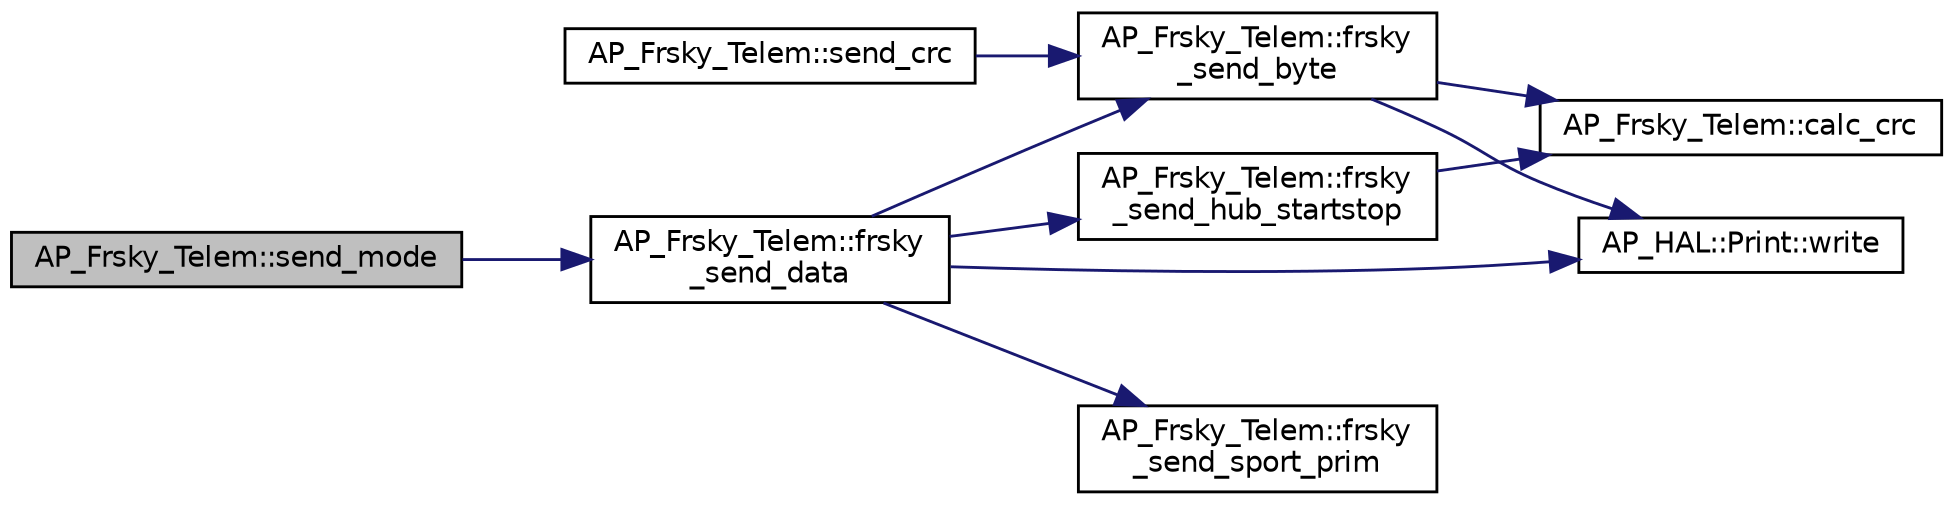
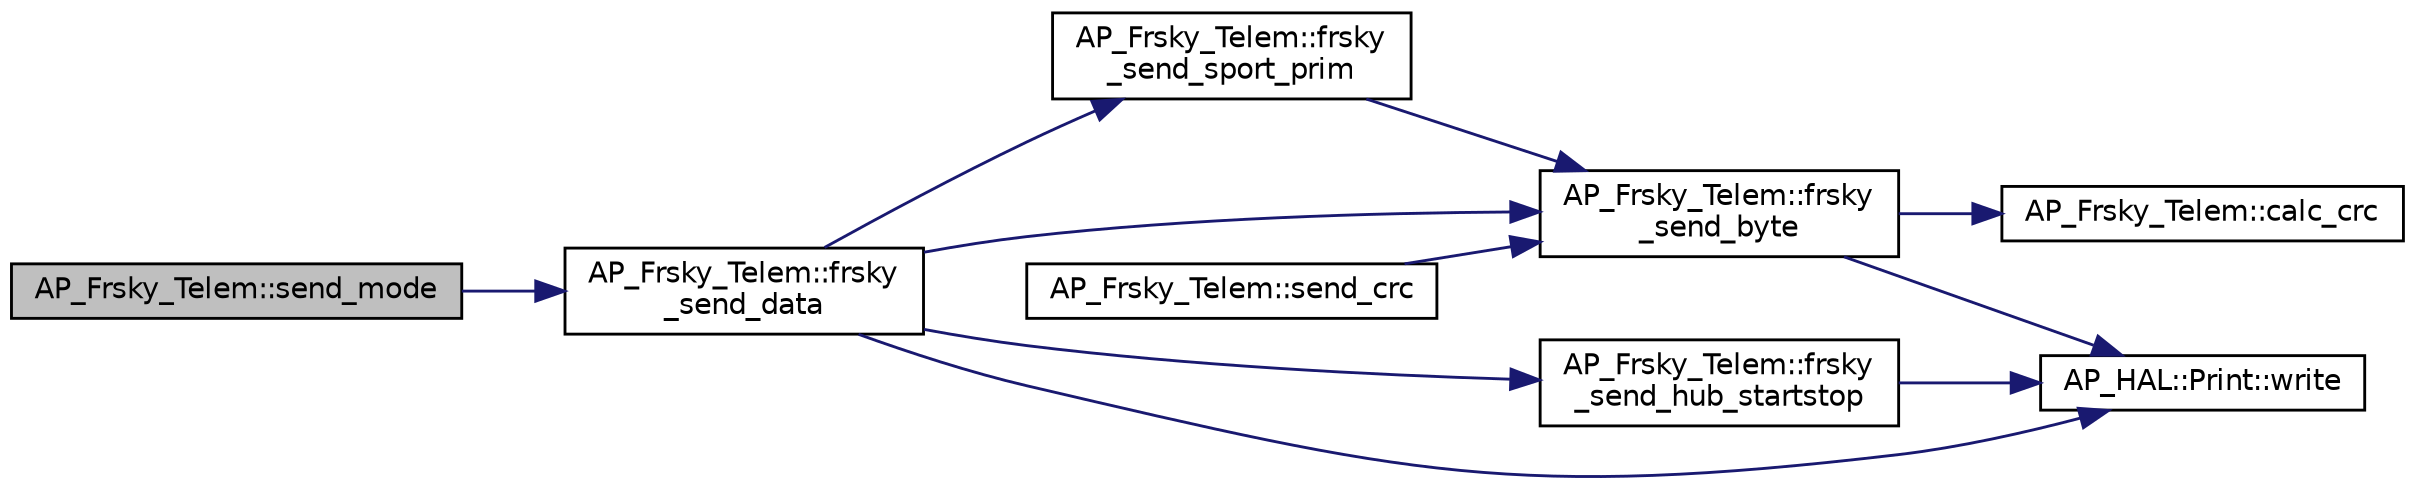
none -> (1462, 130)
(1470, 166) -> (1955, 383)
